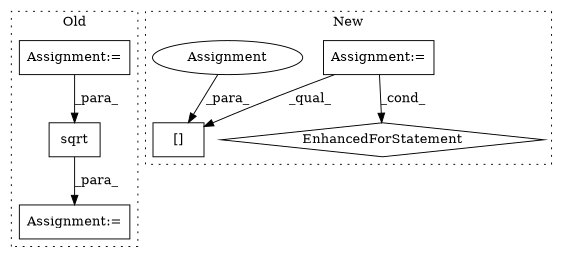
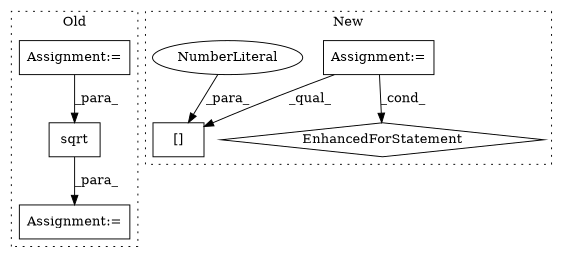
(228, 58) -> (228, 58)
